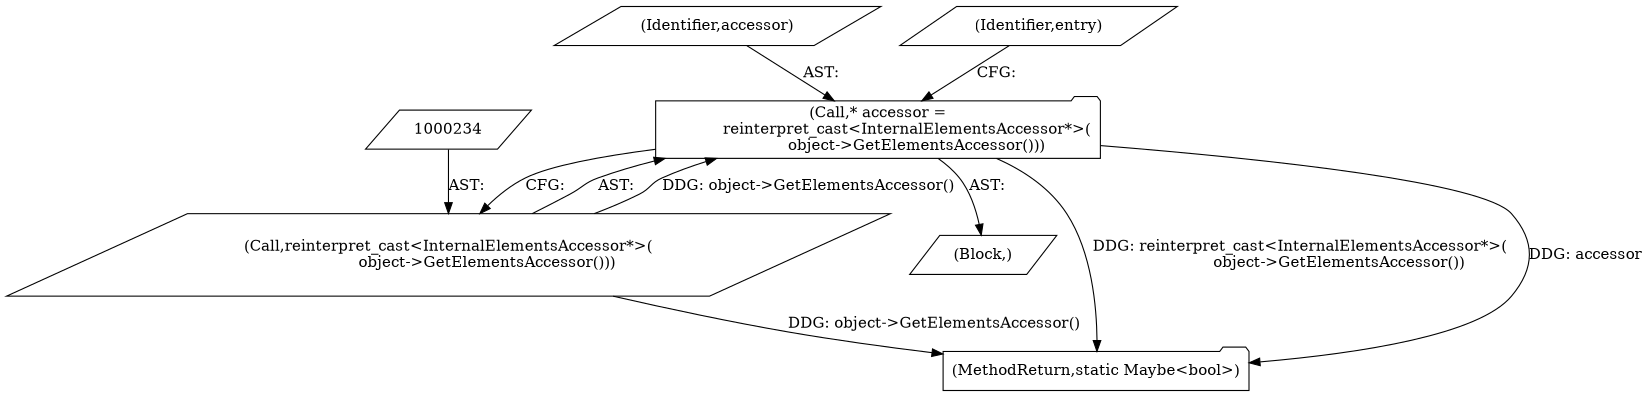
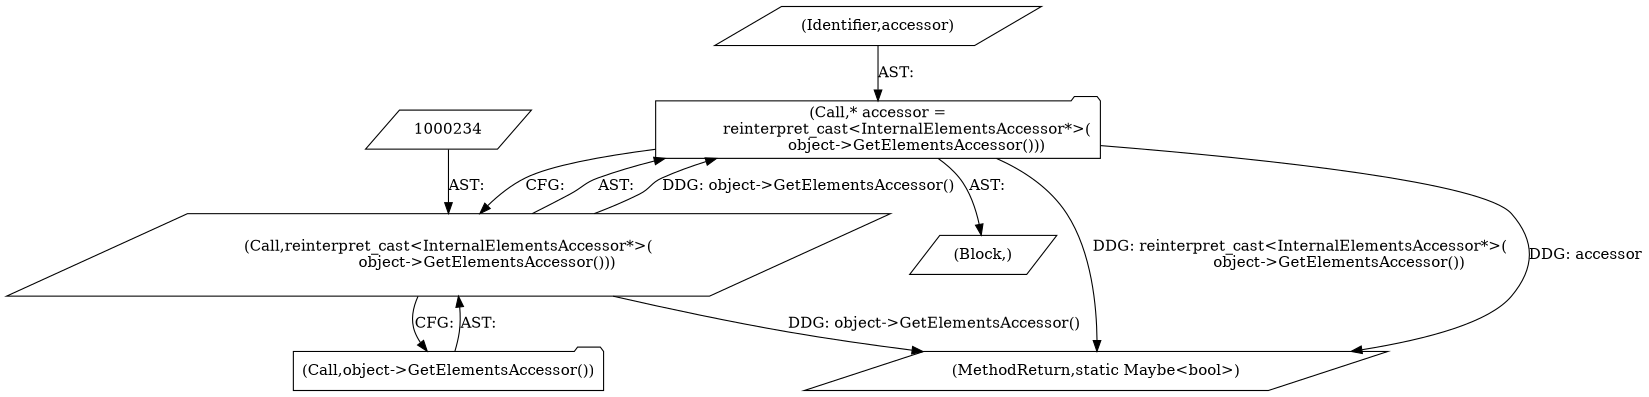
(1039, 26) -> none
none -> (448, 371)
(1096, 371) -> (1096, 371)
